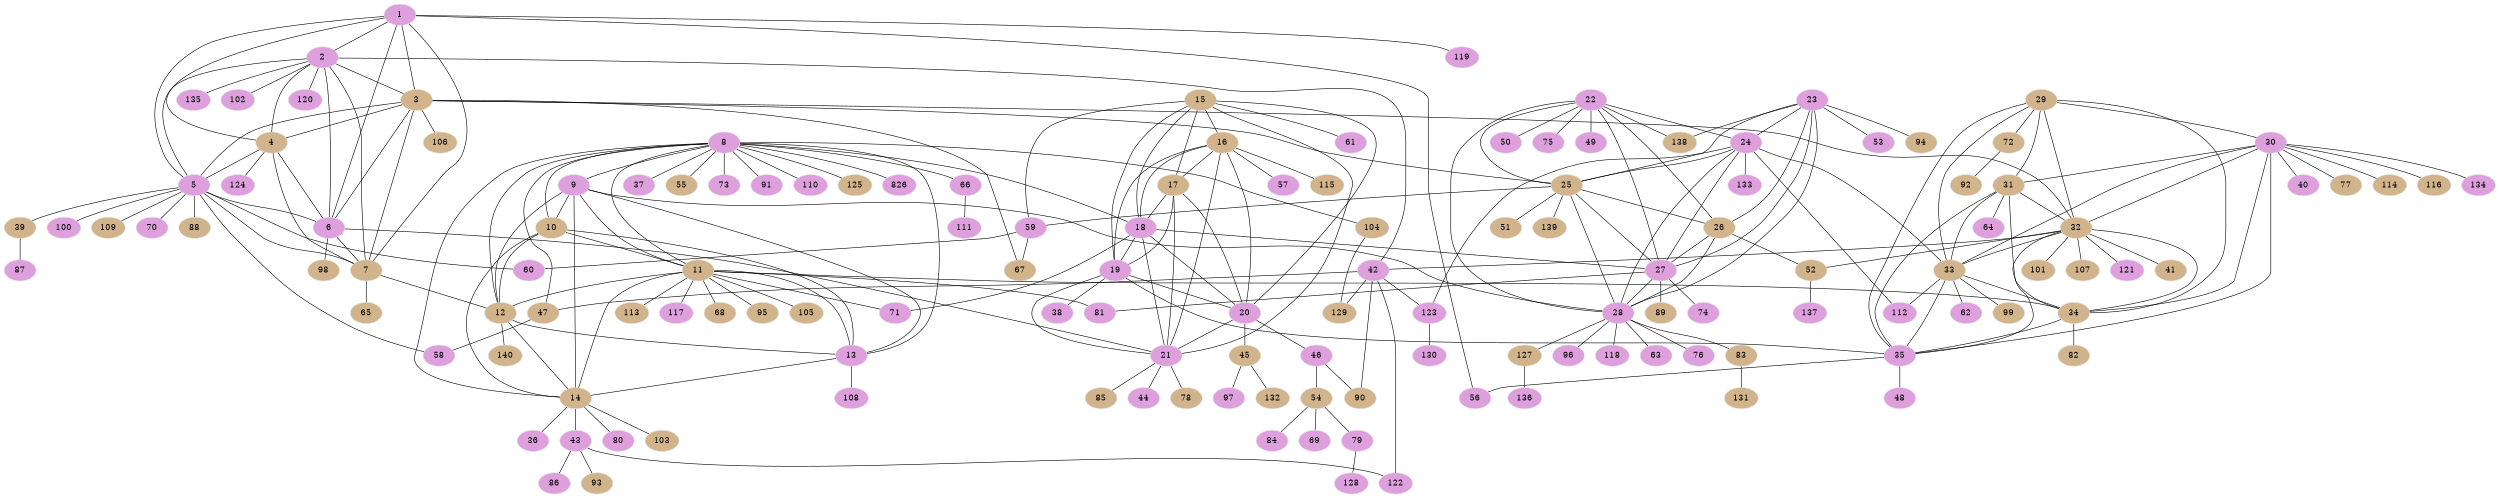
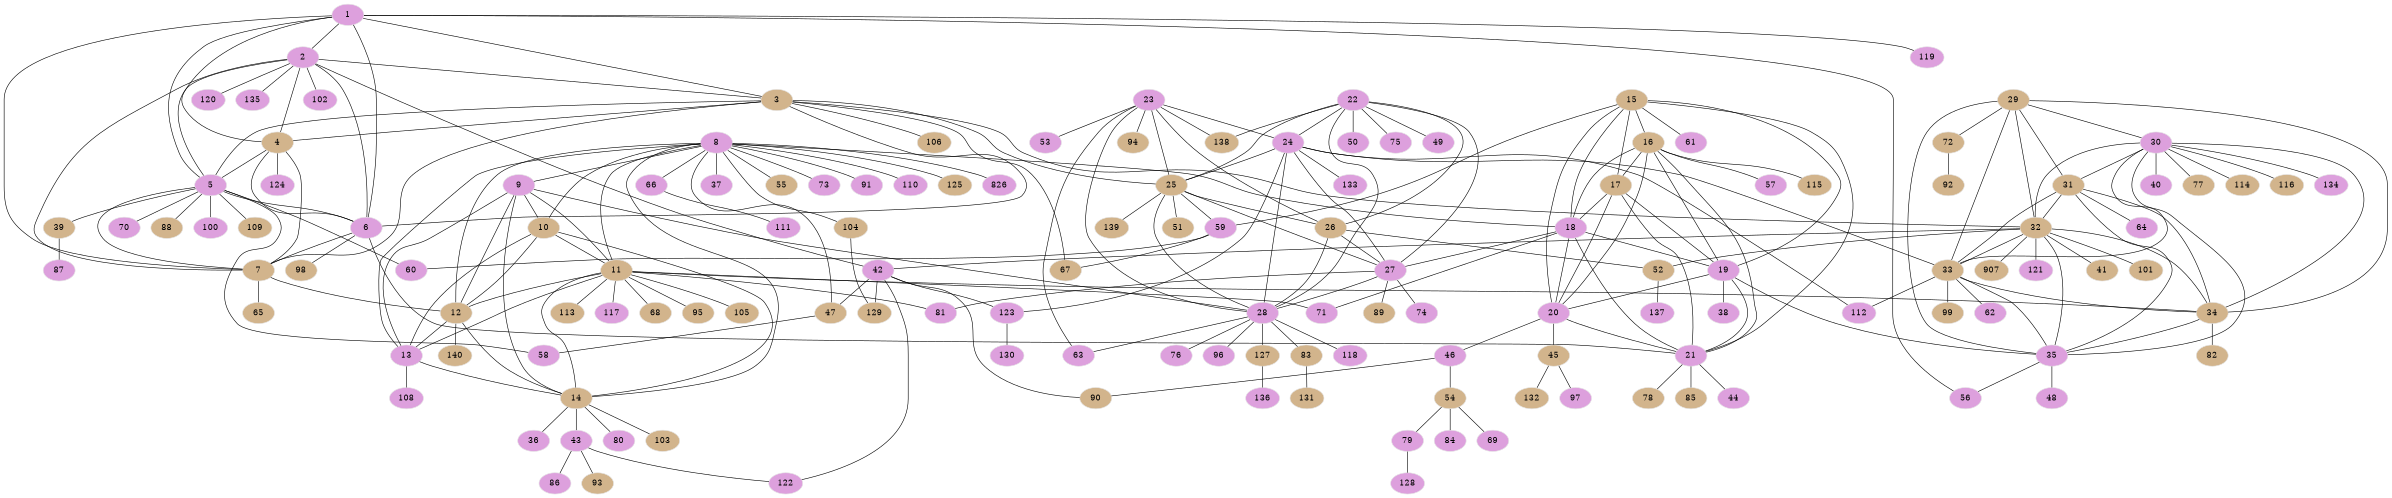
(1771, 212) -> (1056, 207)
(2083, 270) -> (1992, 270)
